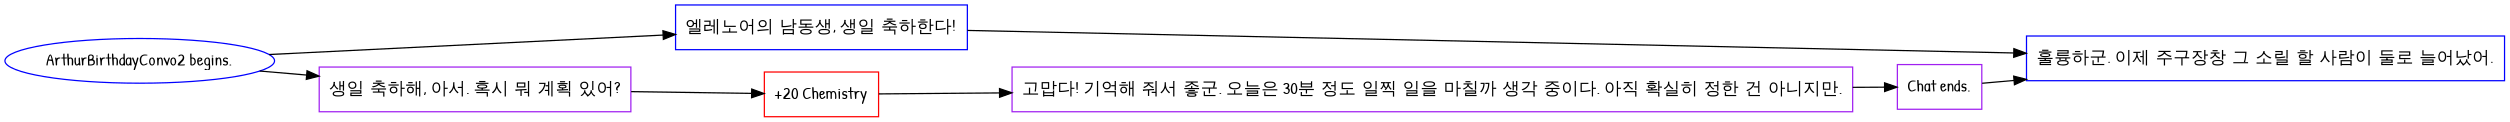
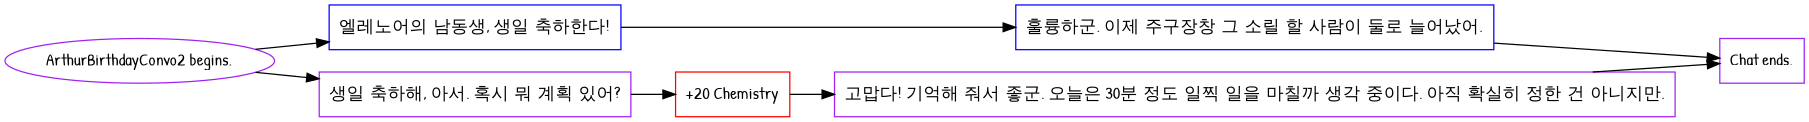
(140, 61) -> (140, 61)
(1998, 82) -> (1601, 50)
